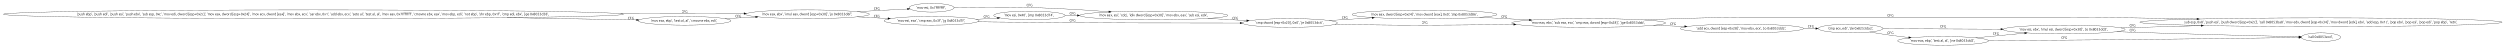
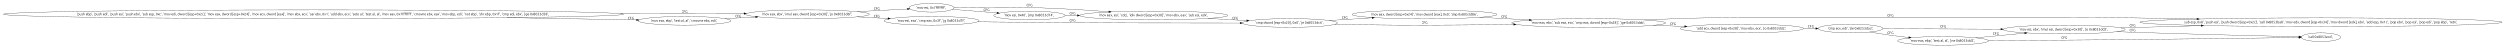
(987, 19) -> (975, 11)
